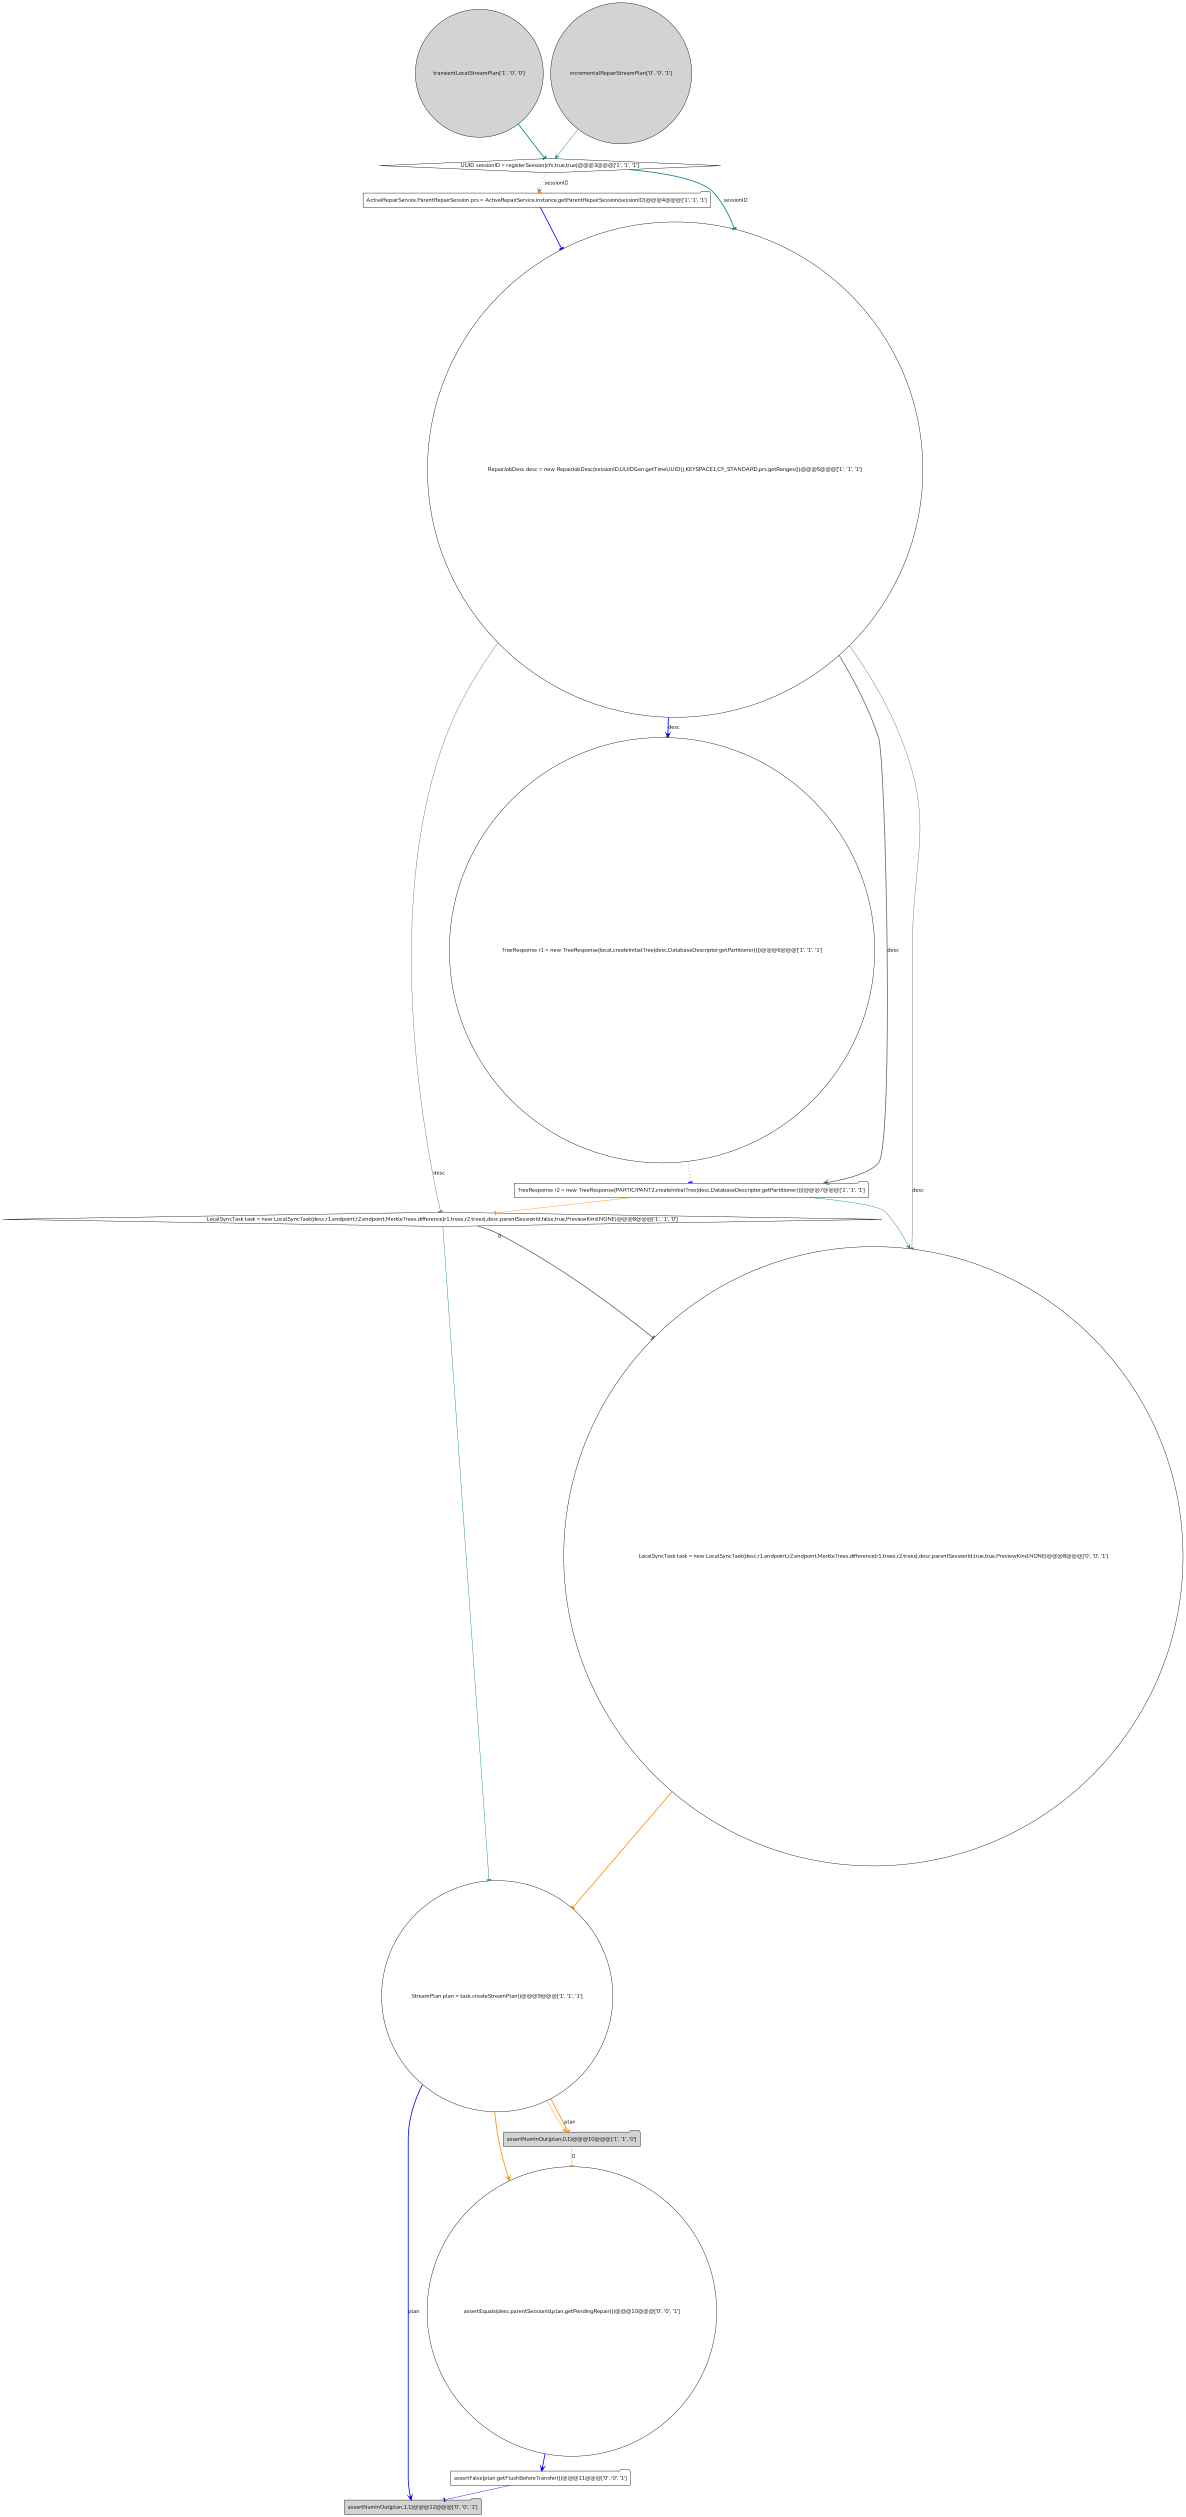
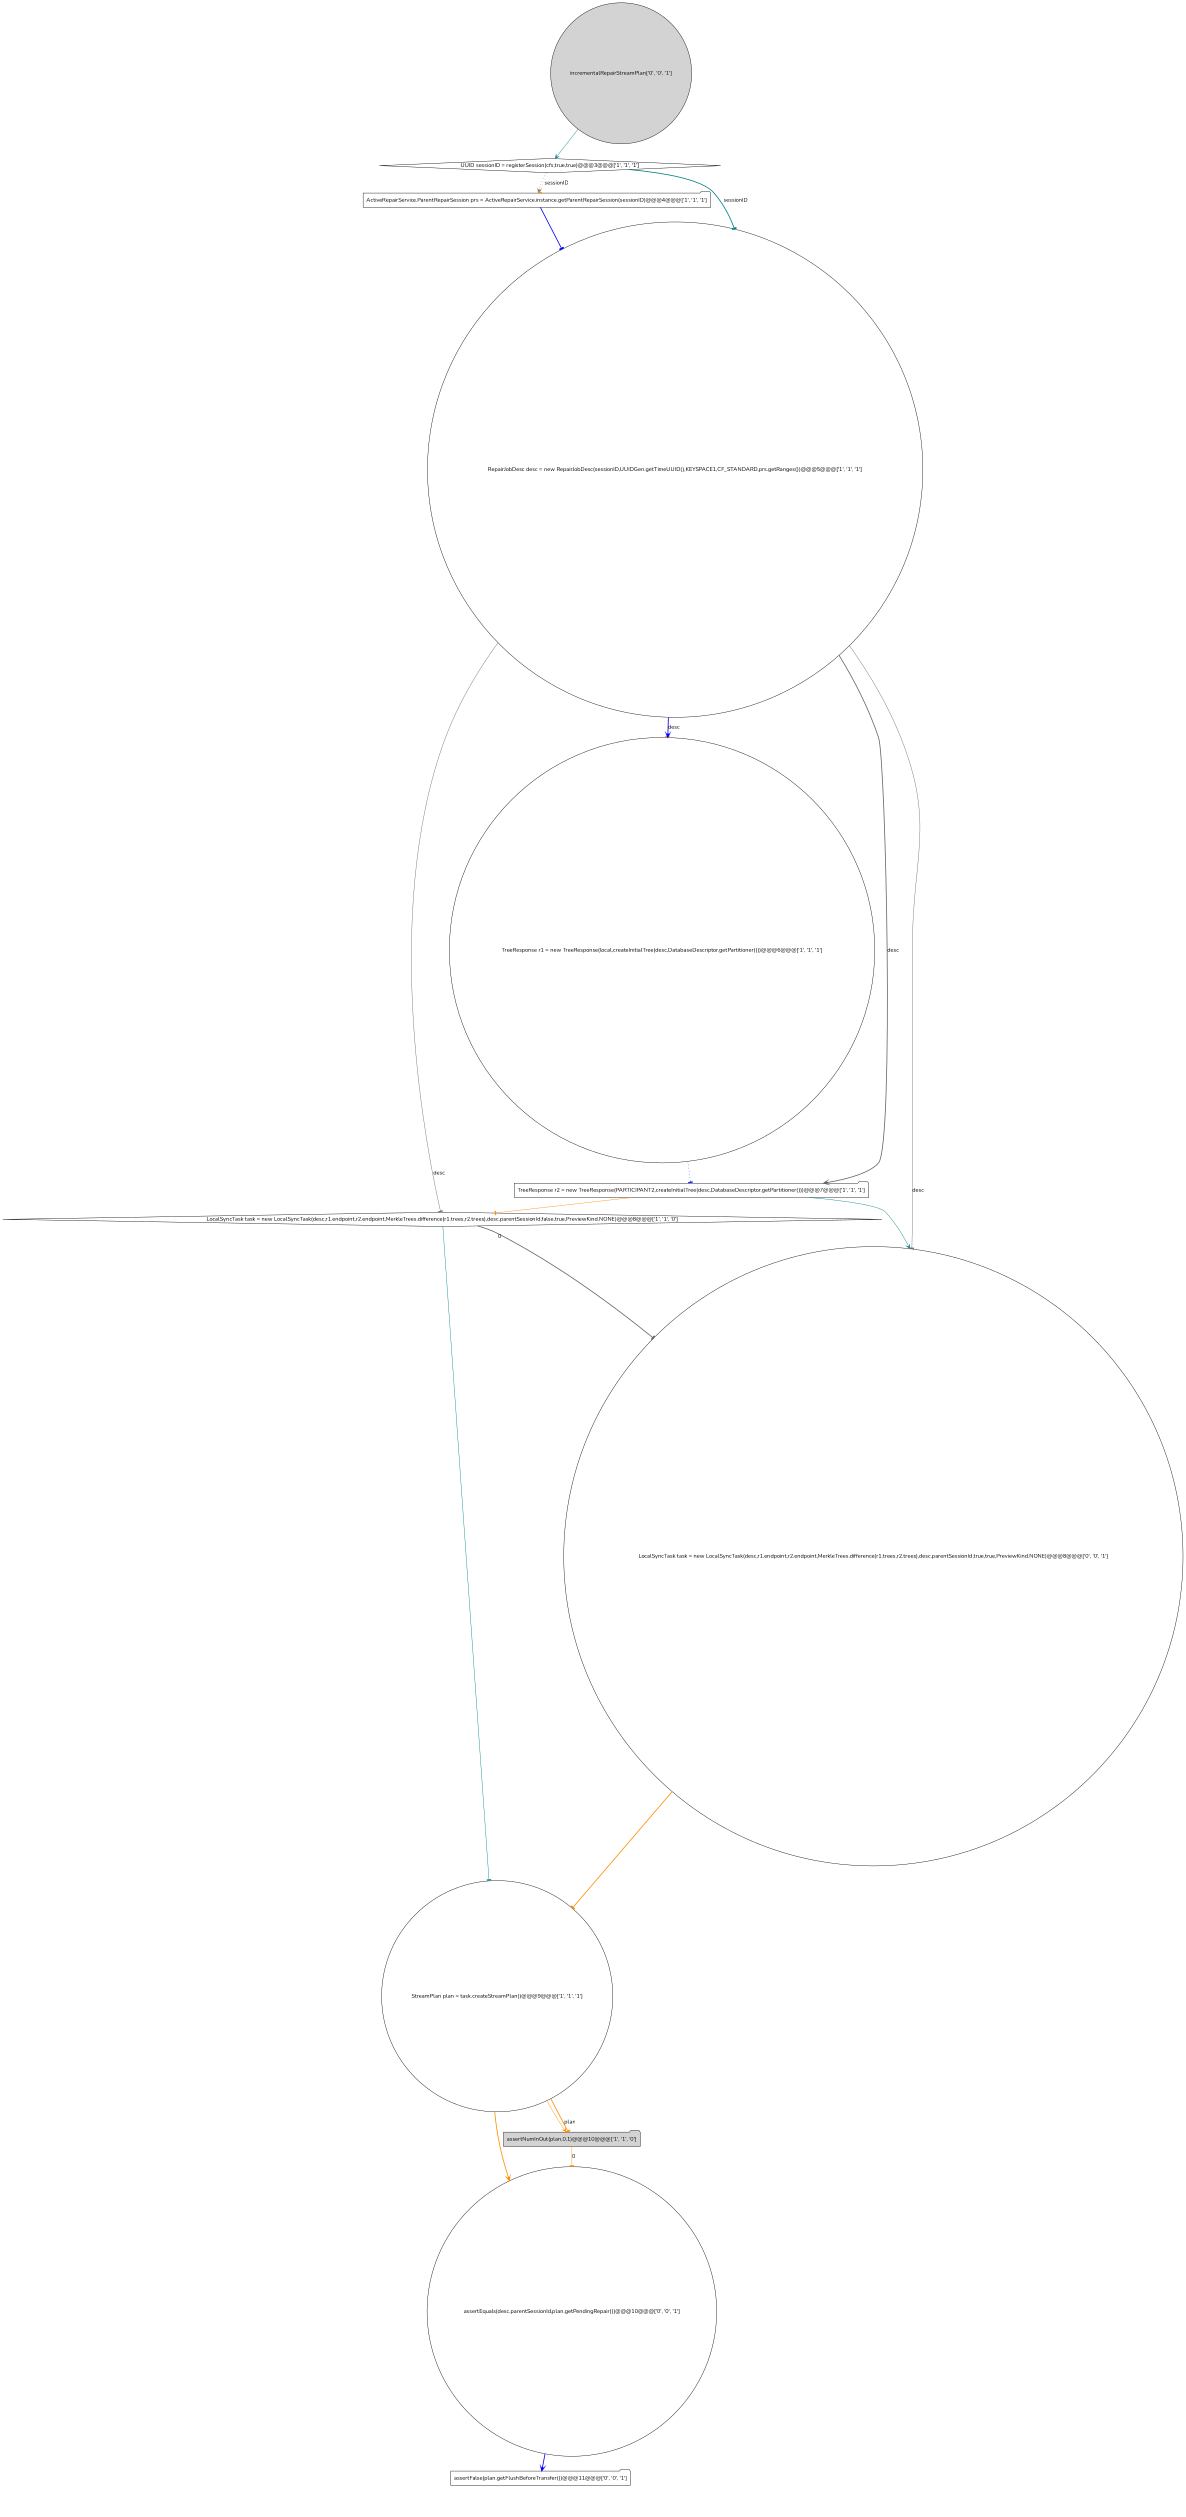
(479, 73) -> none
(413, 2507) -> none
